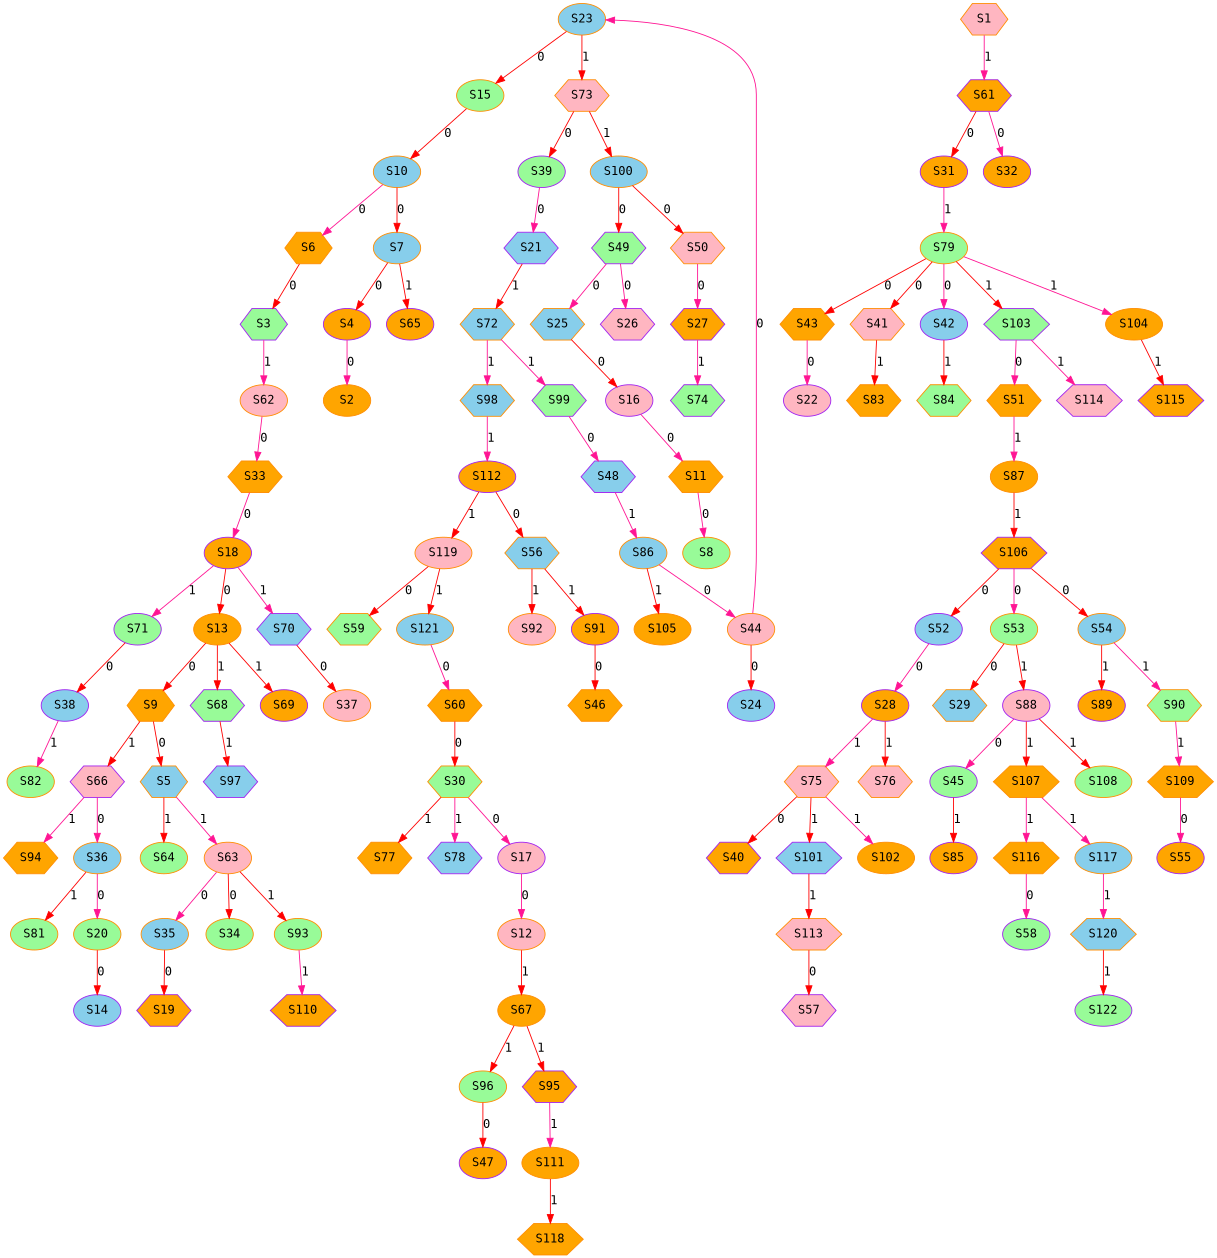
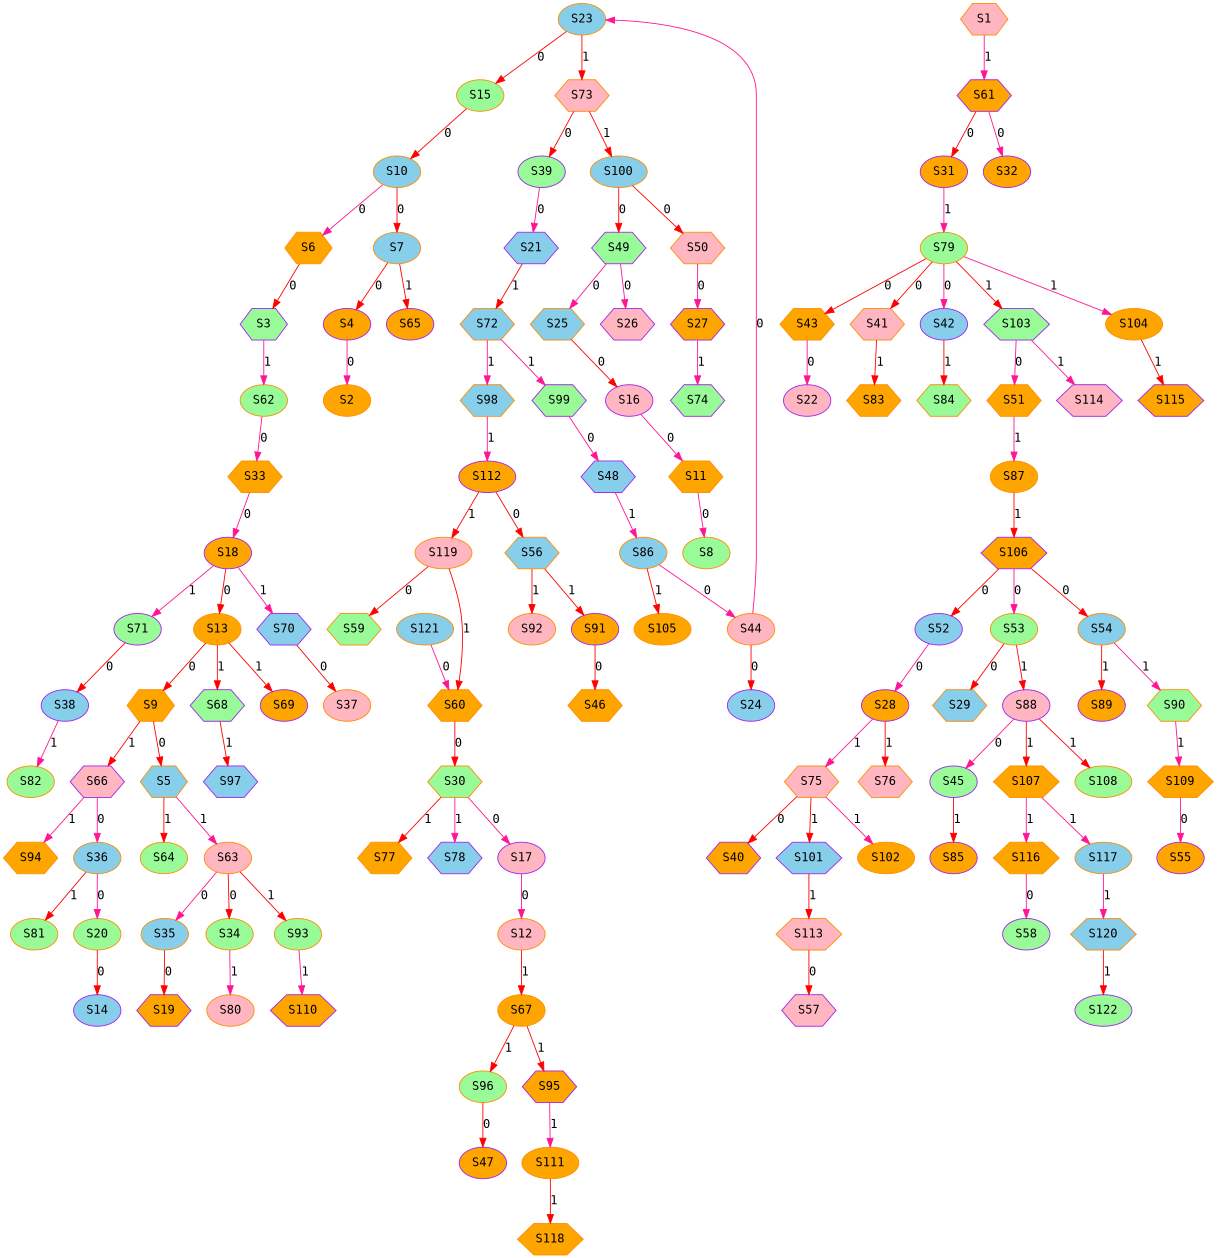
(264, 401) -> (264, 401)
(435, 587) -> (462, 624)
none -> (230, 1010)
